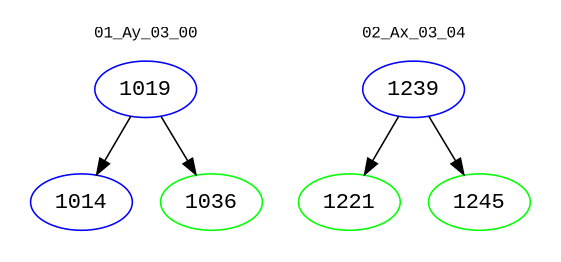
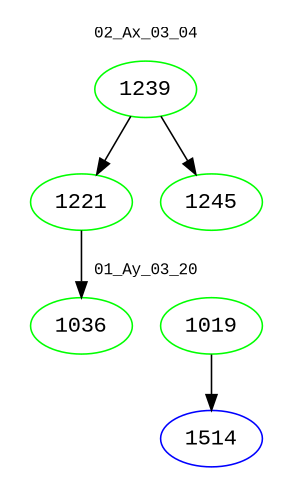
(146, 34) -> (146, 270)
(146, 89) -> (212, 326)
(414, 89) -> (146, 89)
(174, 139) -> (81, 265)
(81, 202) -> (212, 439)
